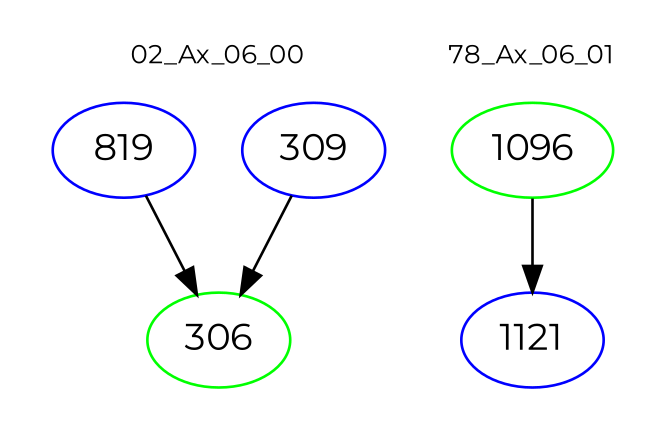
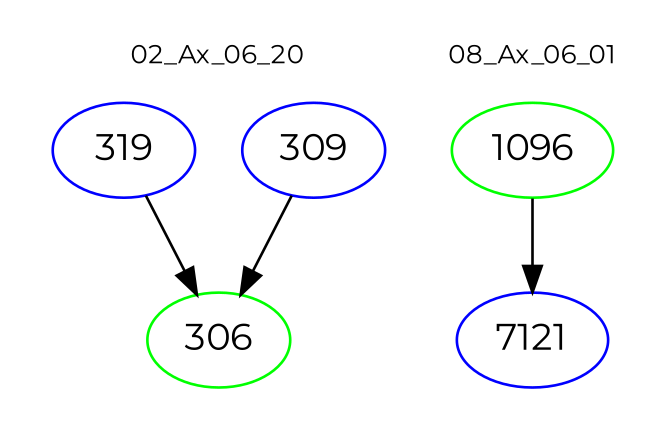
(219, 57) -> (219, 57)
(532, 57) -> (532, 57)
(124, 150) -> (124, 150)
(532, 340) -> (532, 340)
